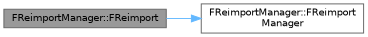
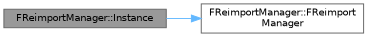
(85, 18) -> (85, 18)
